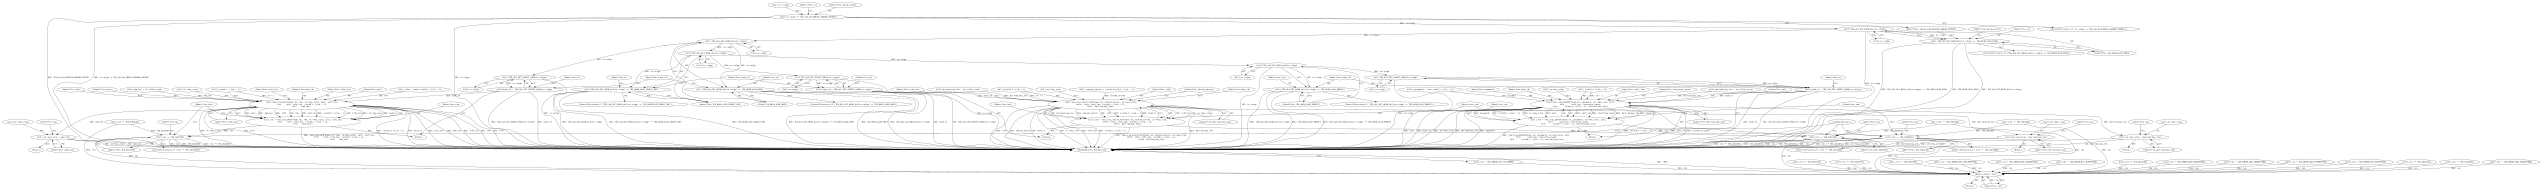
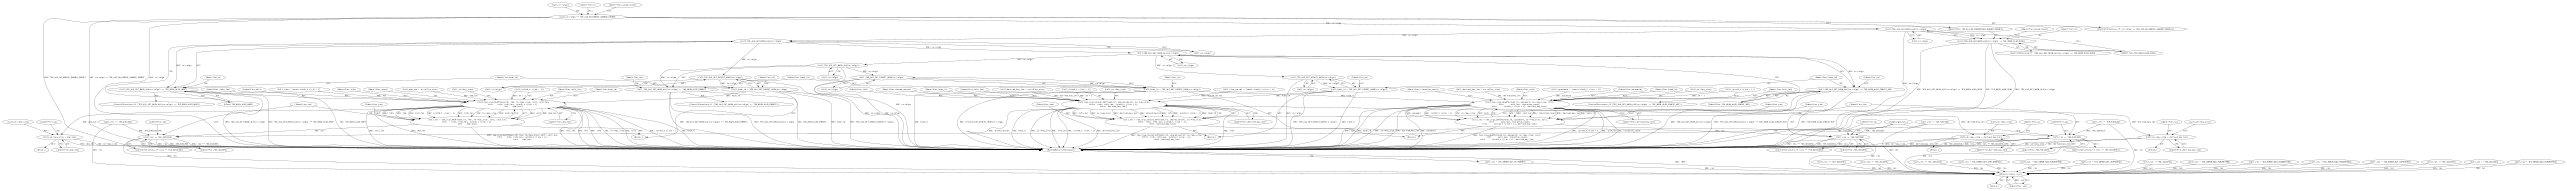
(1931, 29) -> (1975, 29)
(1107, 90) -> (1249, 90)
(1430, 90) -> (1576, 90)
(1301, 104) -> none
